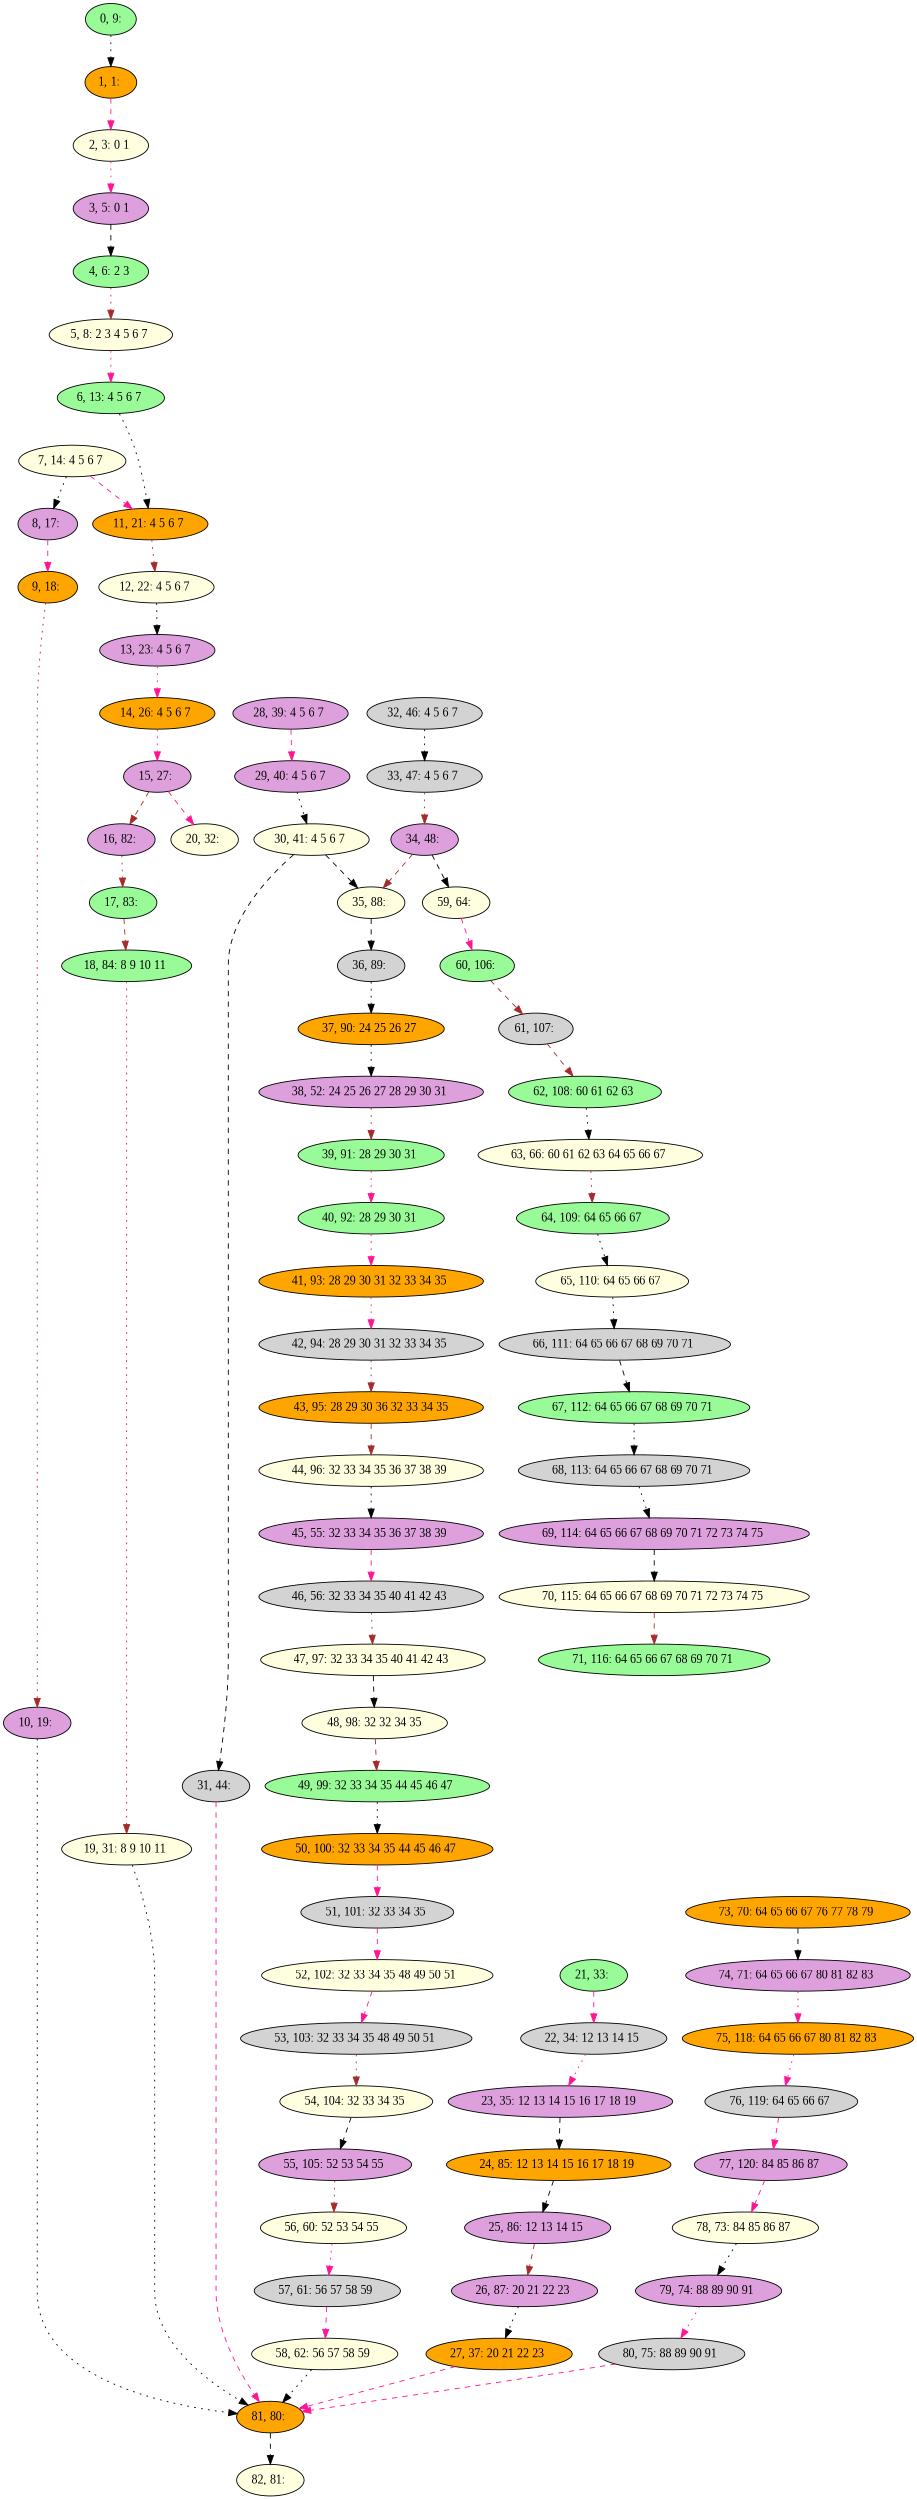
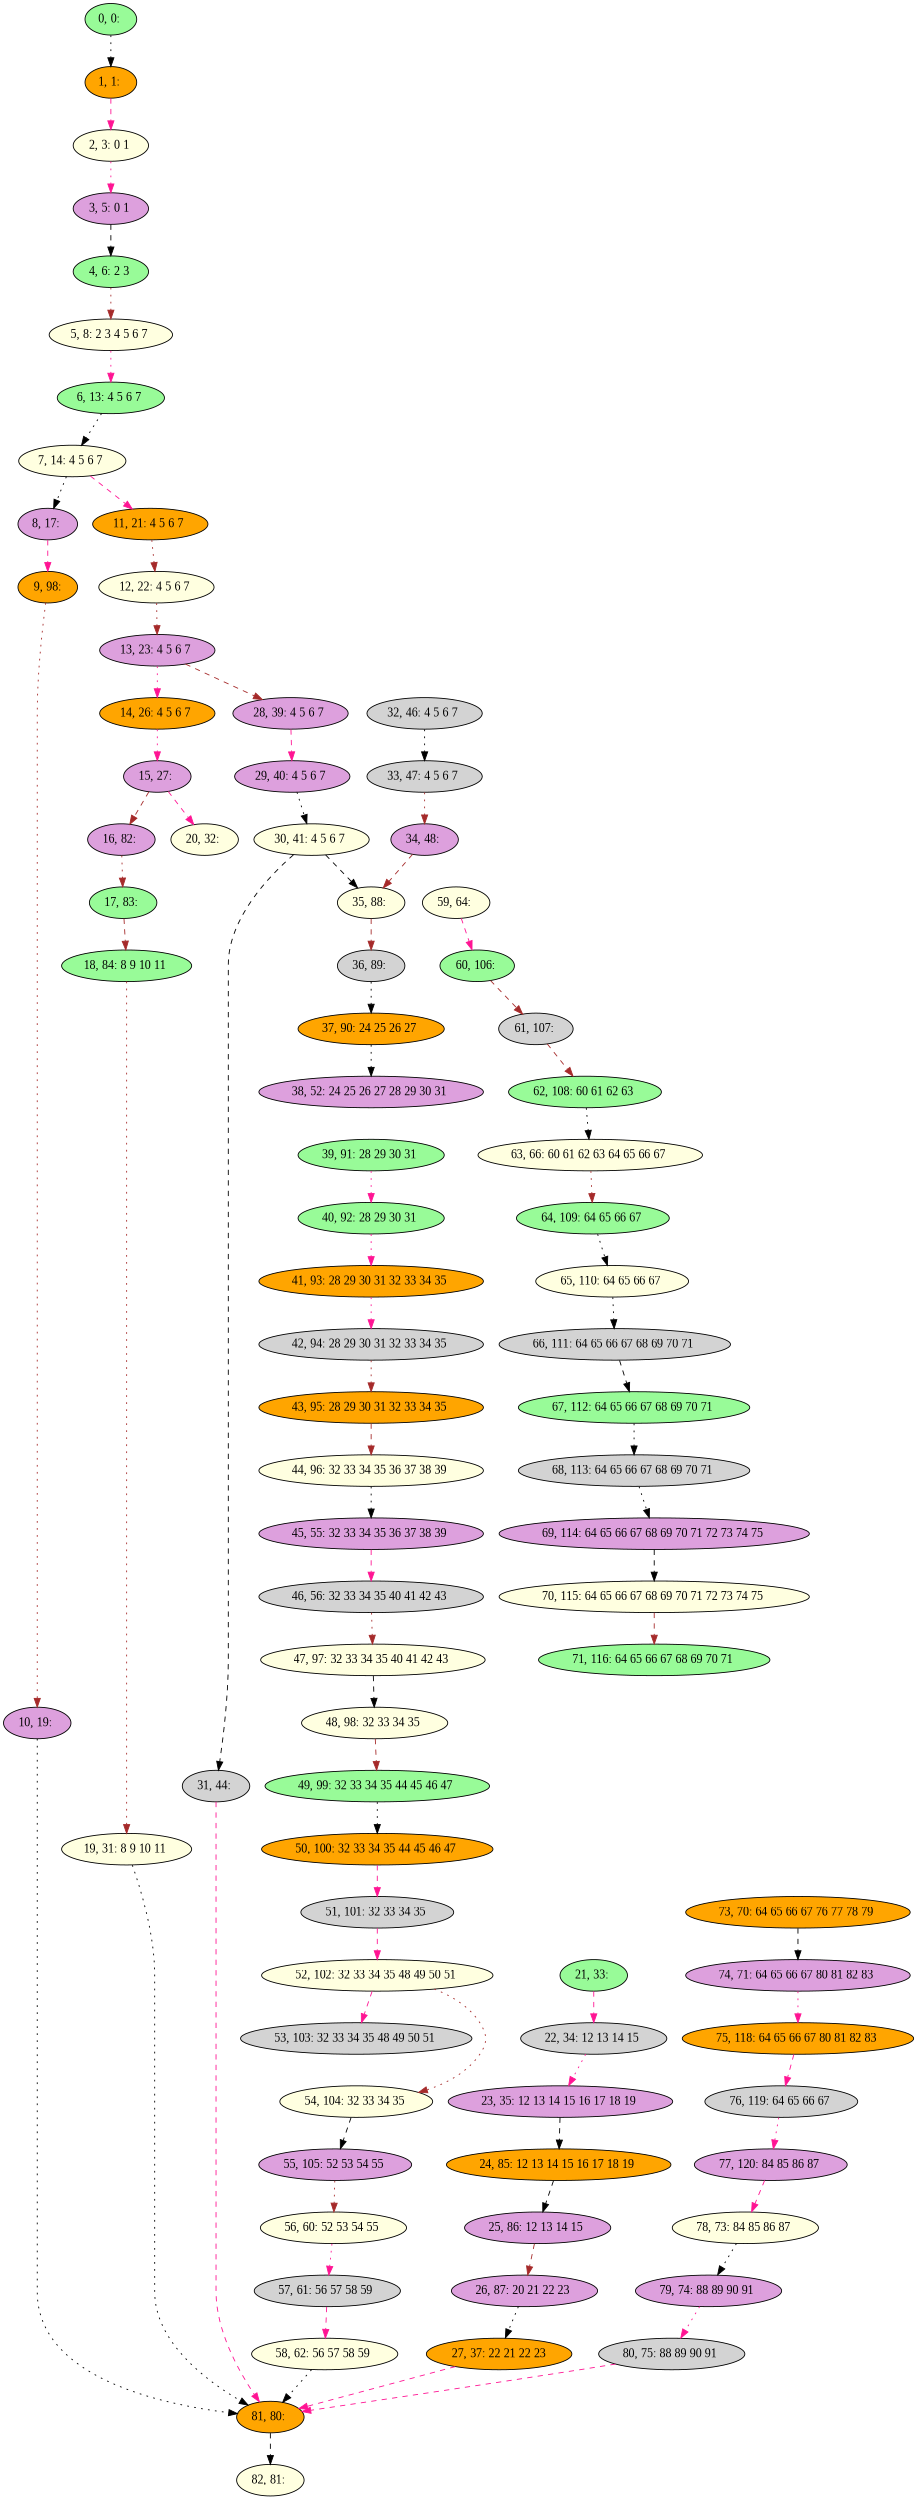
(111, 19) -> (111, 19)
(137, 455) -> (94, 426)
(48, 587) -> (48, 587)
(157, 614) -> (157, 614)
none -> (220, 680)
(438, 867) -> none
(371, 930) -> (371, 930)
(371, 1119) -> none
(371, 1407) -> (371, 1407)
(375, 1723) -> (375, 1723)
(356, 2066) -> (485, 2042)
(791, 2066) -> (791, 2066)
(777, 2129) -> (777, 2129)
(499, 2354) -> (499, 2354)
